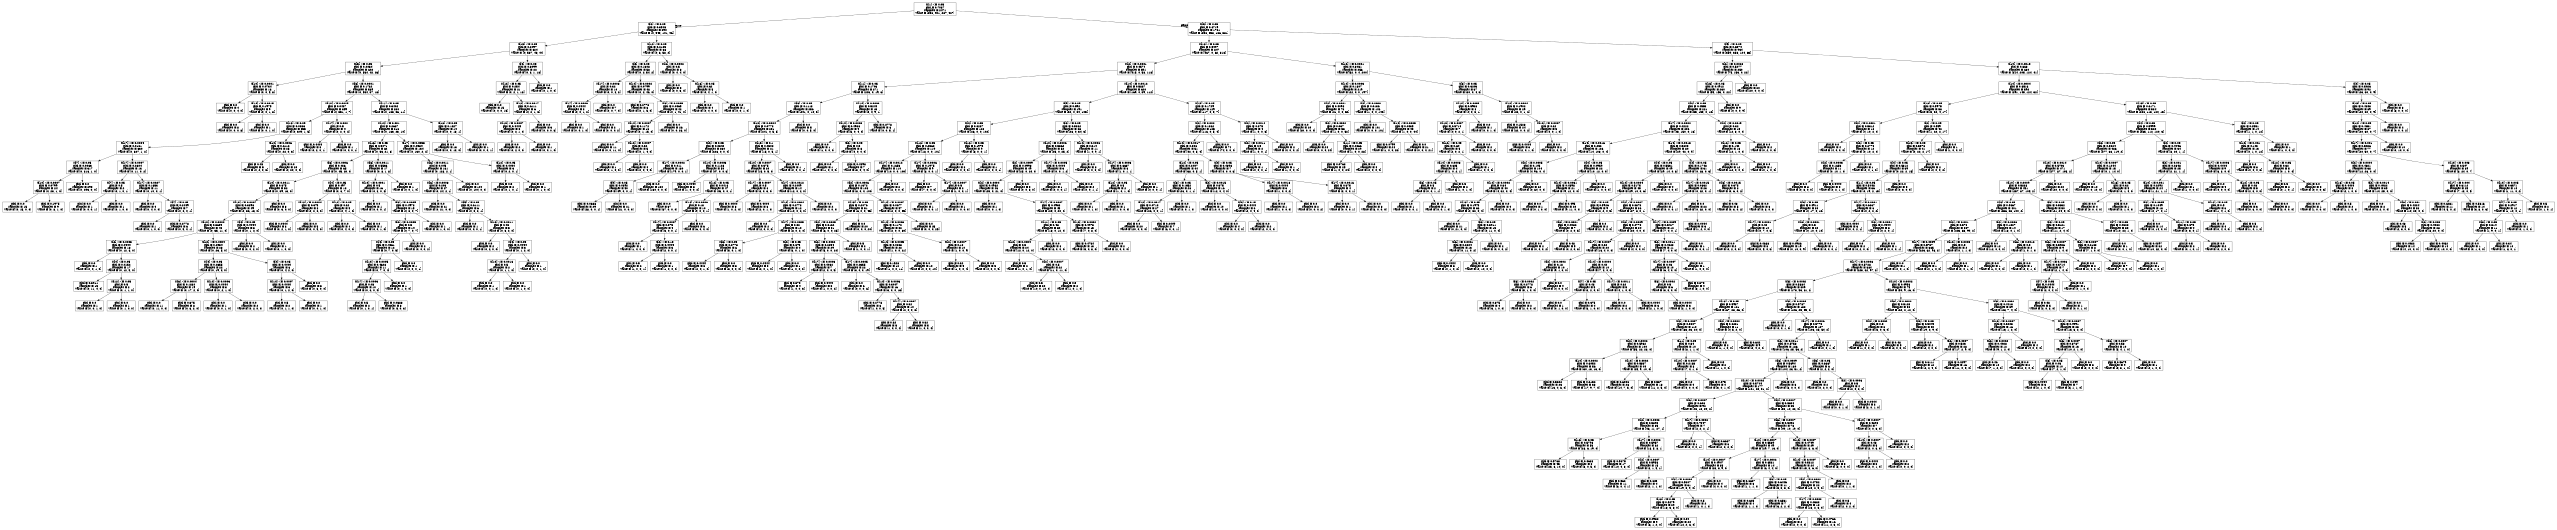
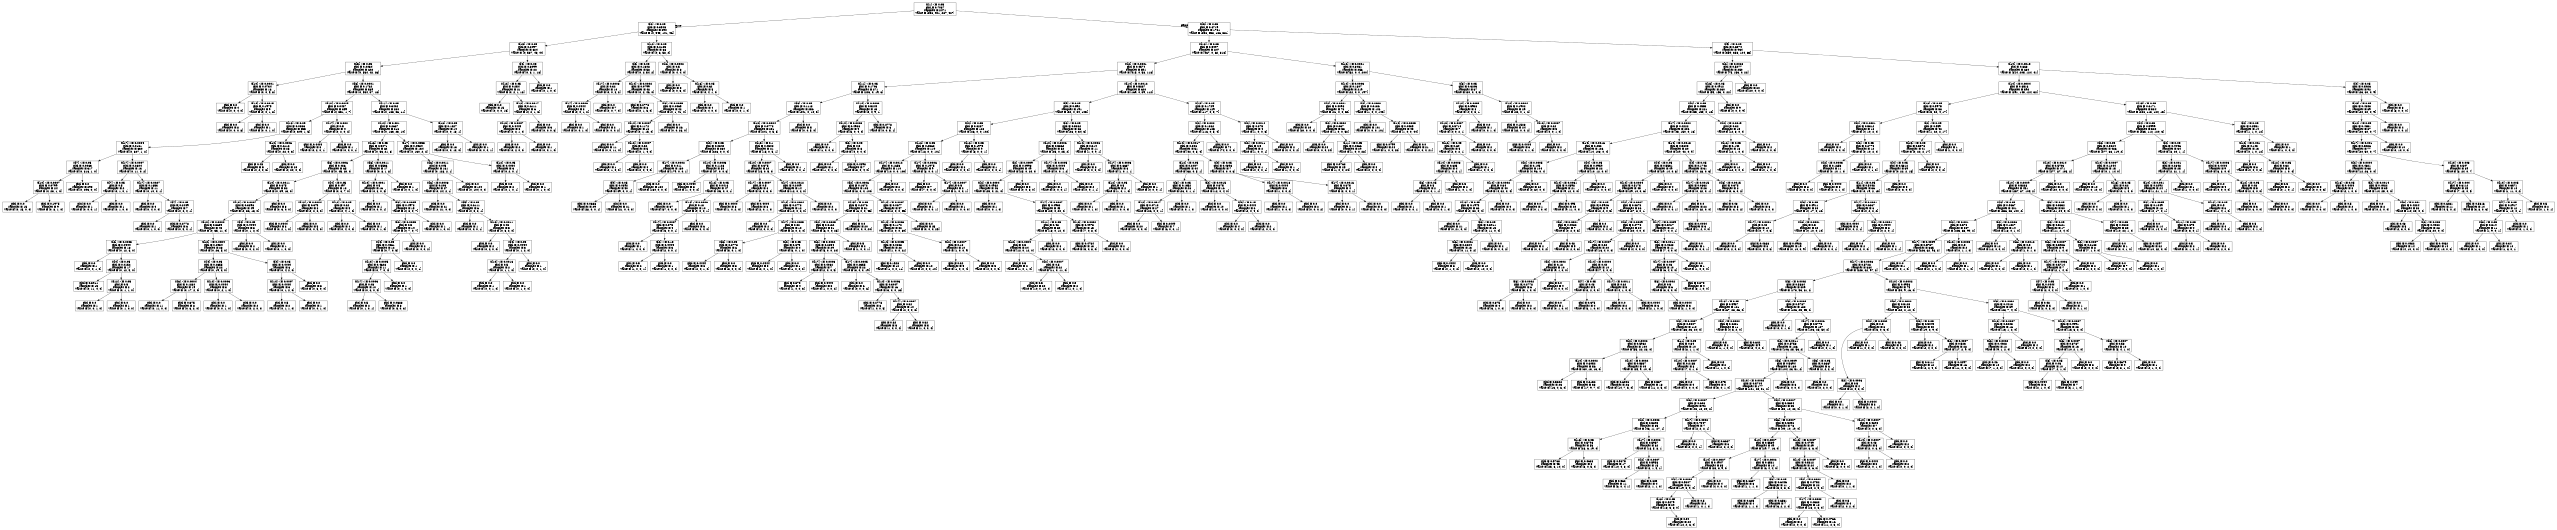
(664, 207) -> (664, 207)
(1836, 375) -> (1842, 348)
(1649, 522) -> none
